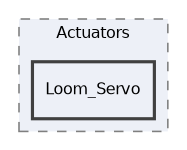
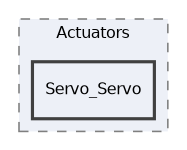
(93, 90) -> (93, 90)
